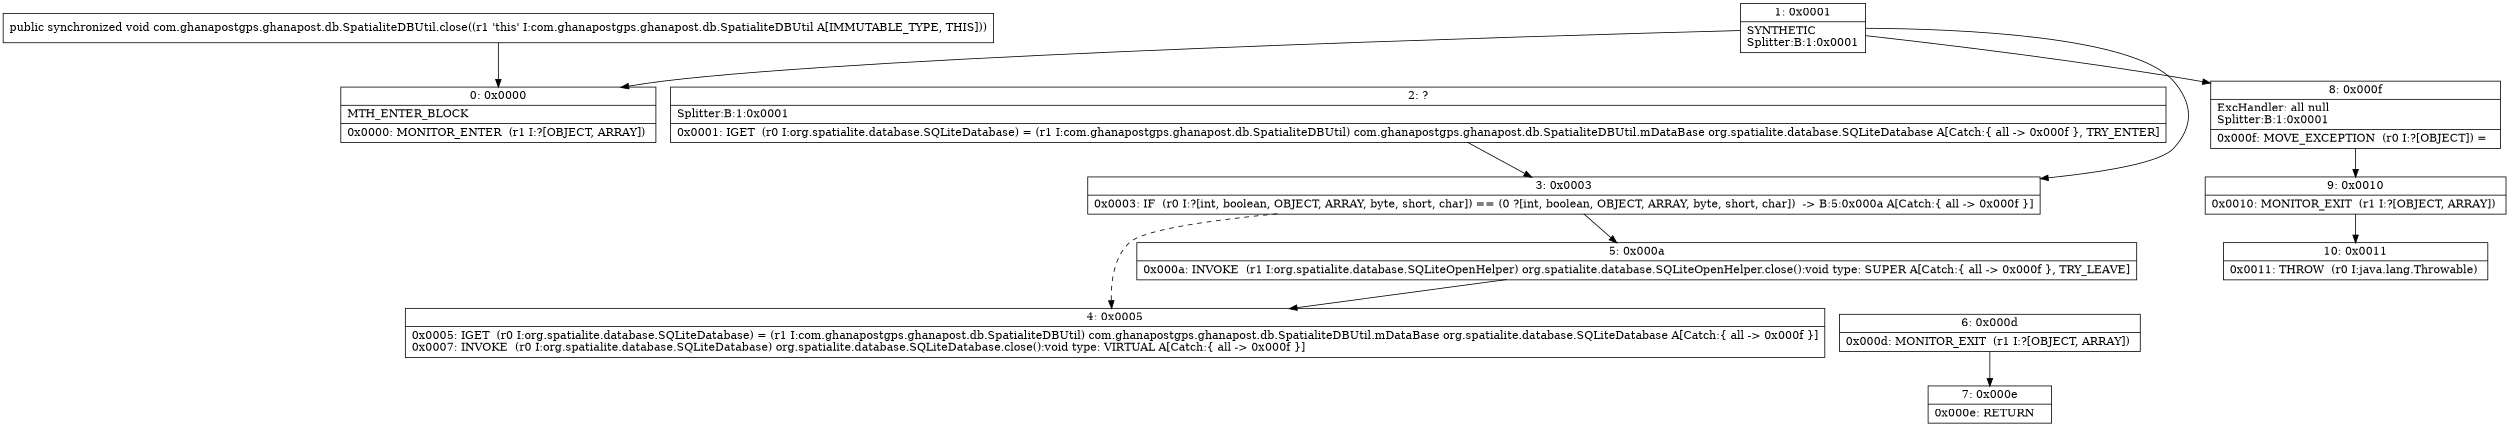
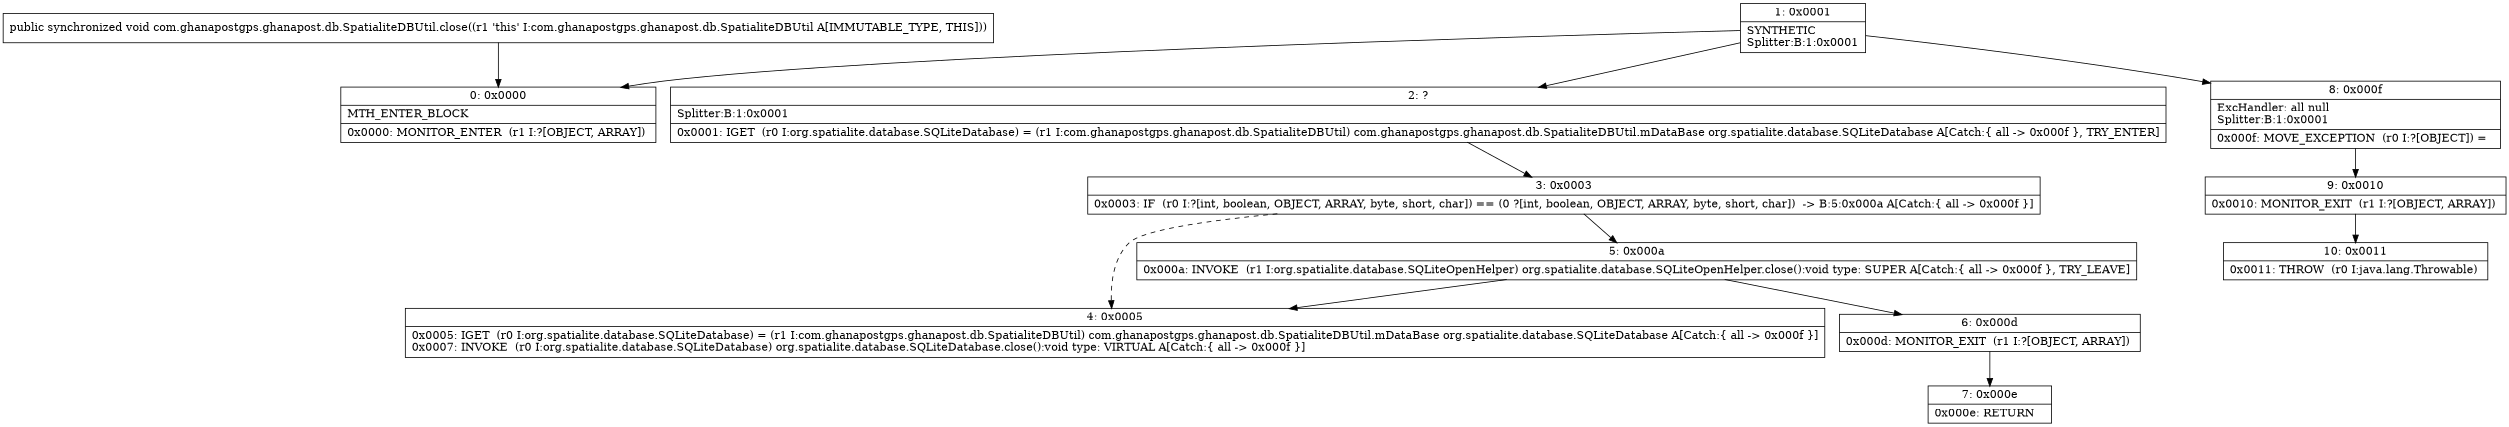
(2125, 55) -> (1643, 64)
none -> (1809, 296)
